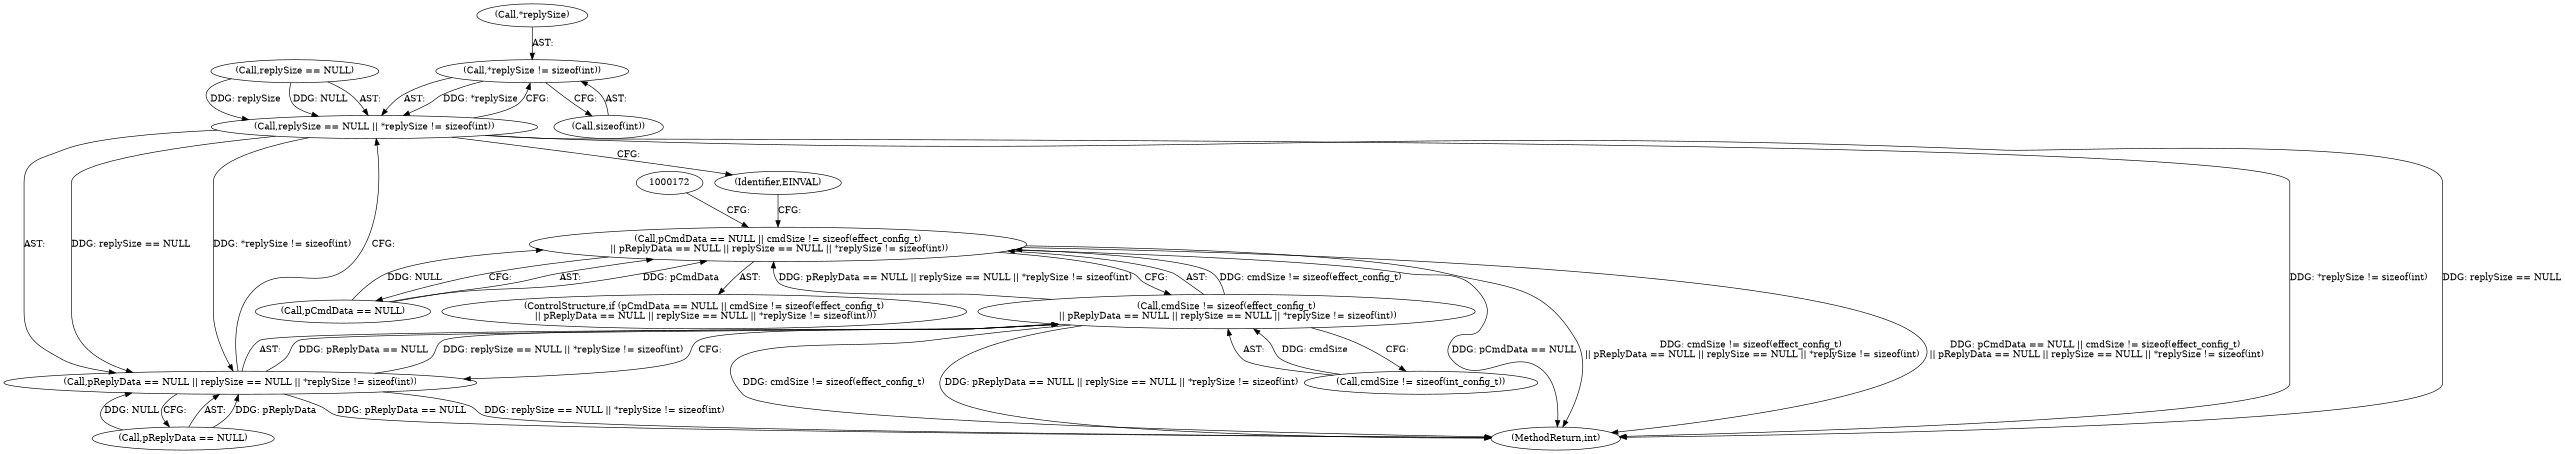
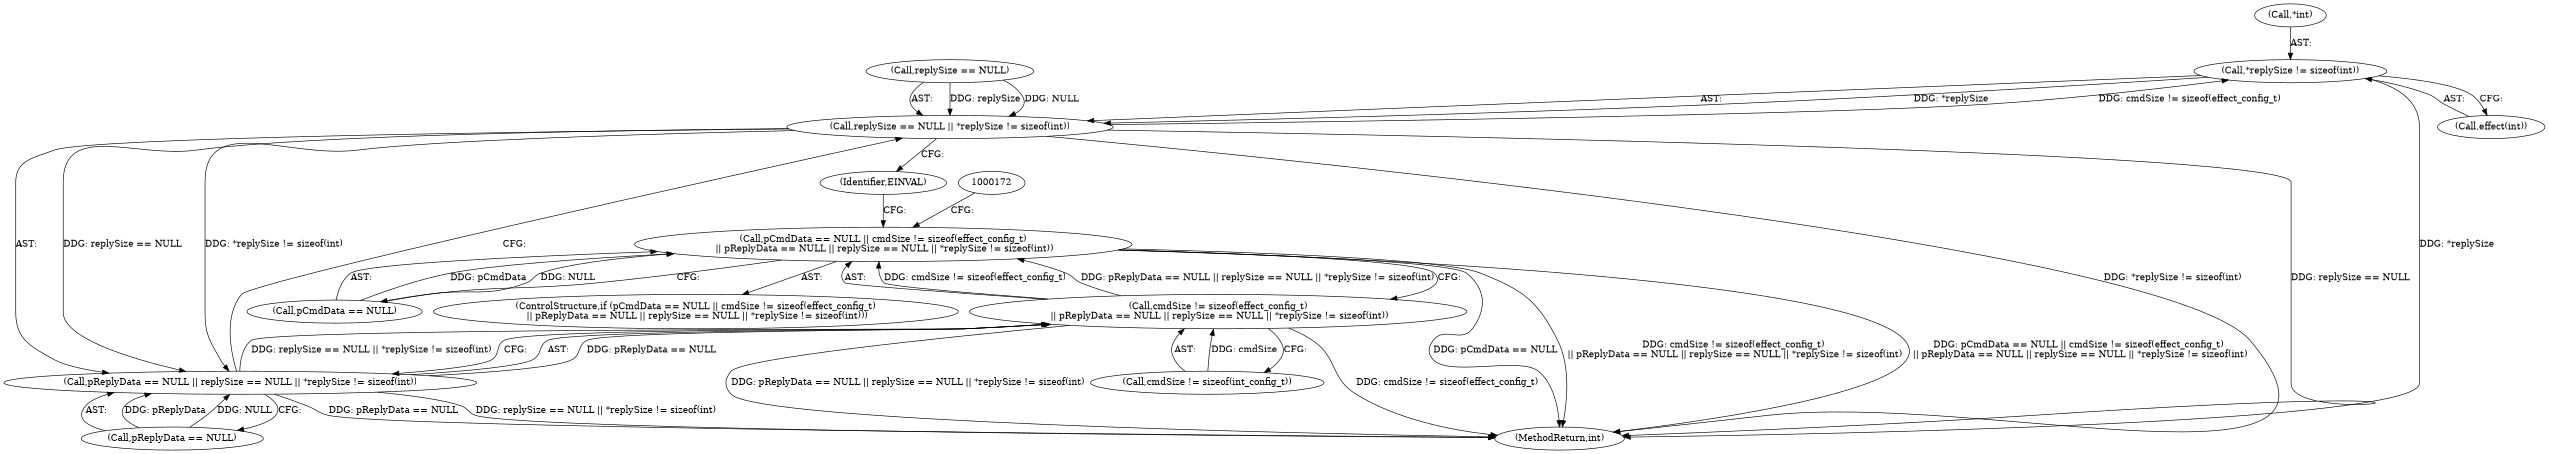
(532, 15) -> (2290, 15)
(539, 99) -> (2190, 99)
(609, 127) -> (2491, 127)
none -> (2194, 419)
